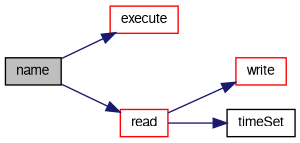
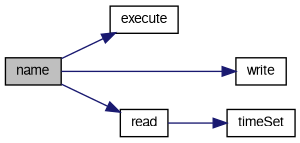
(144, 20) -> (144, 20)
(261, 71) -> (261, 71)
(196, 100) -> (142, 71)
(144, 123) -> (144, 123)
